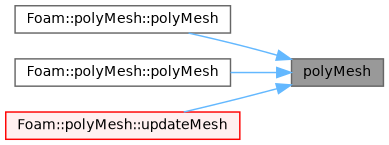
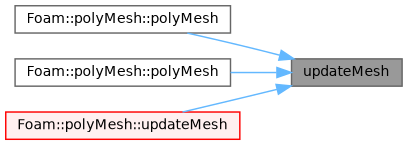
(337, 73) -> (347, 73)
